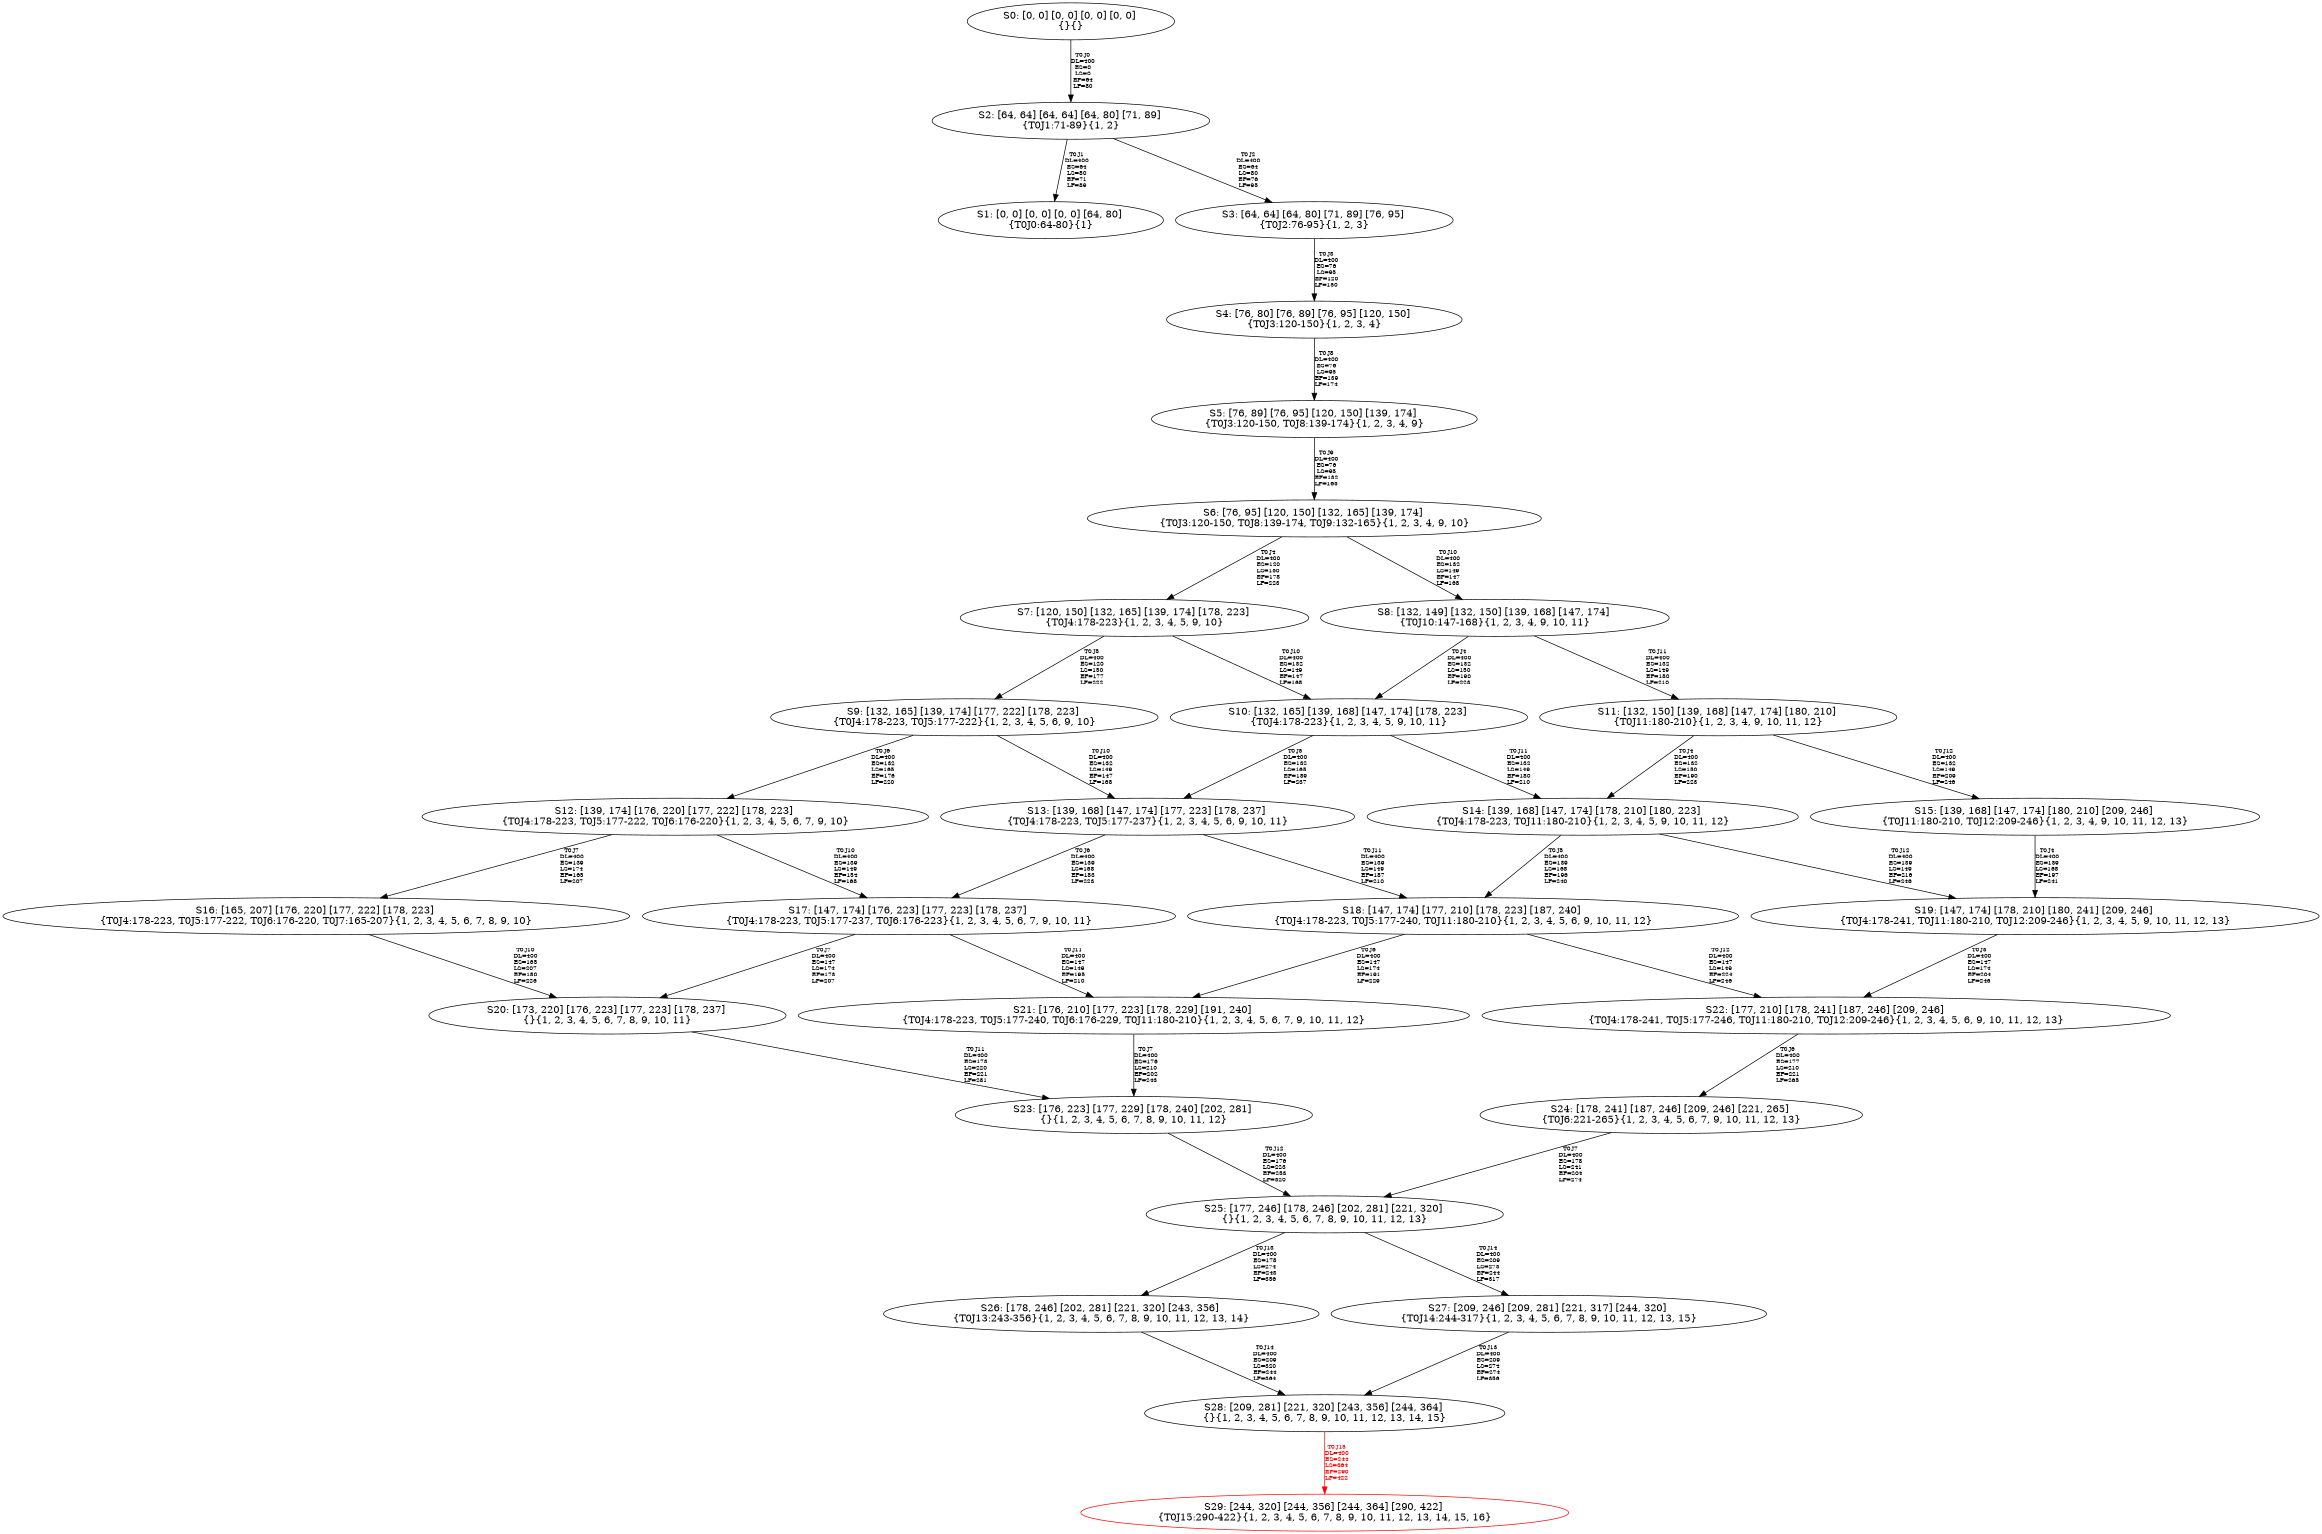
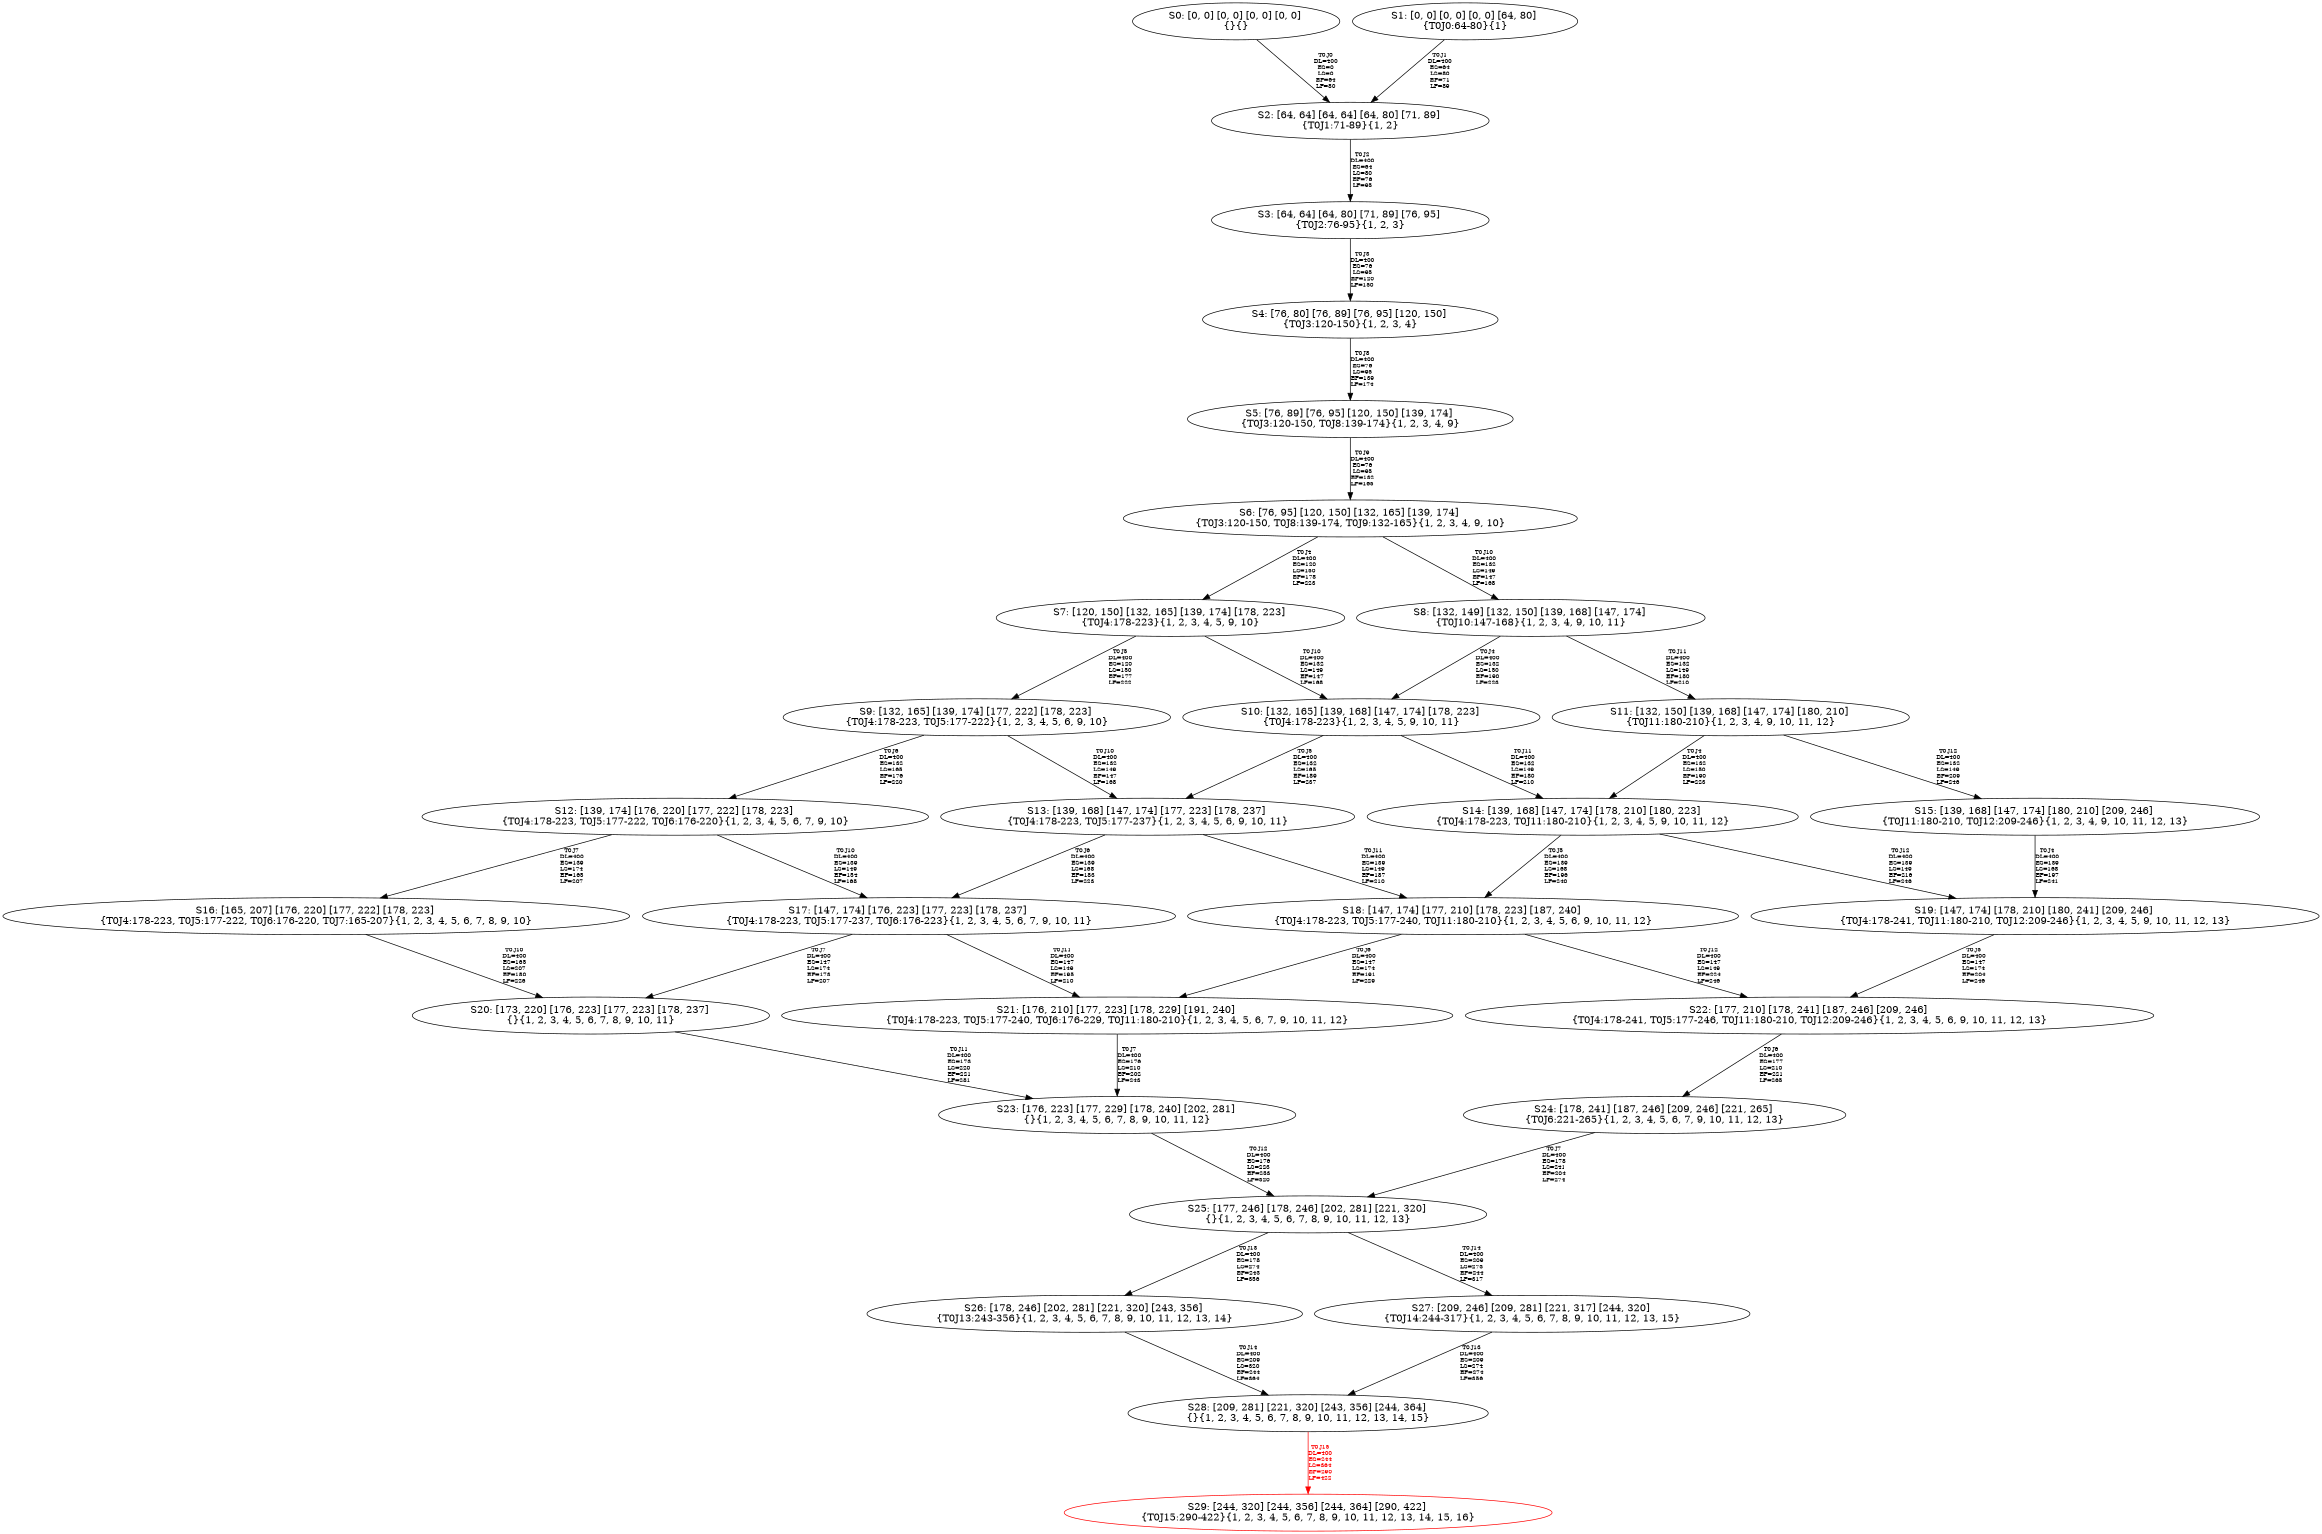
(1062, 167) -> (1410, 69)
